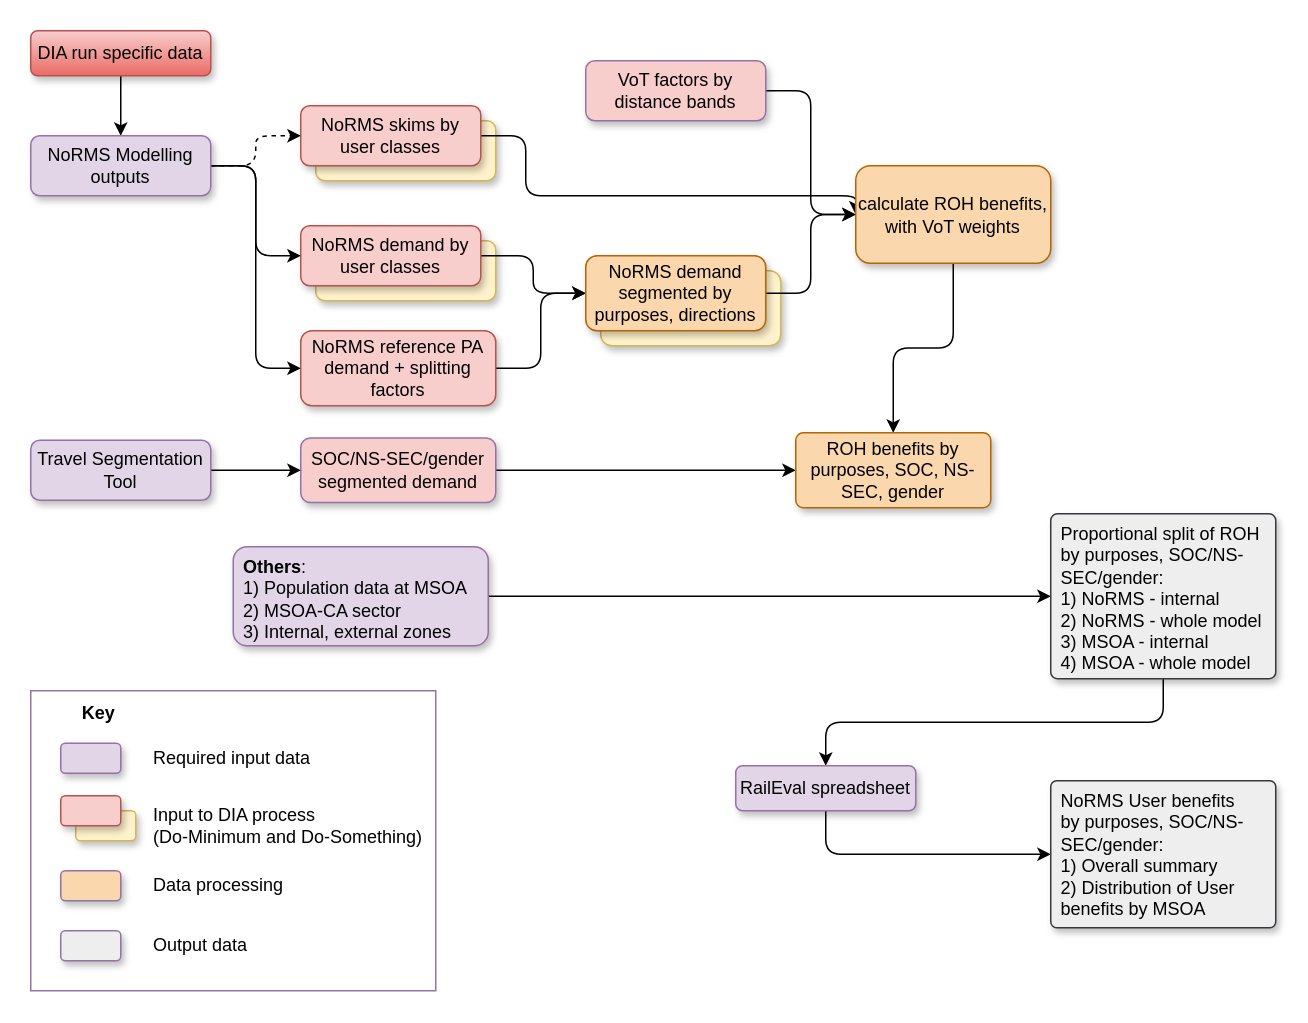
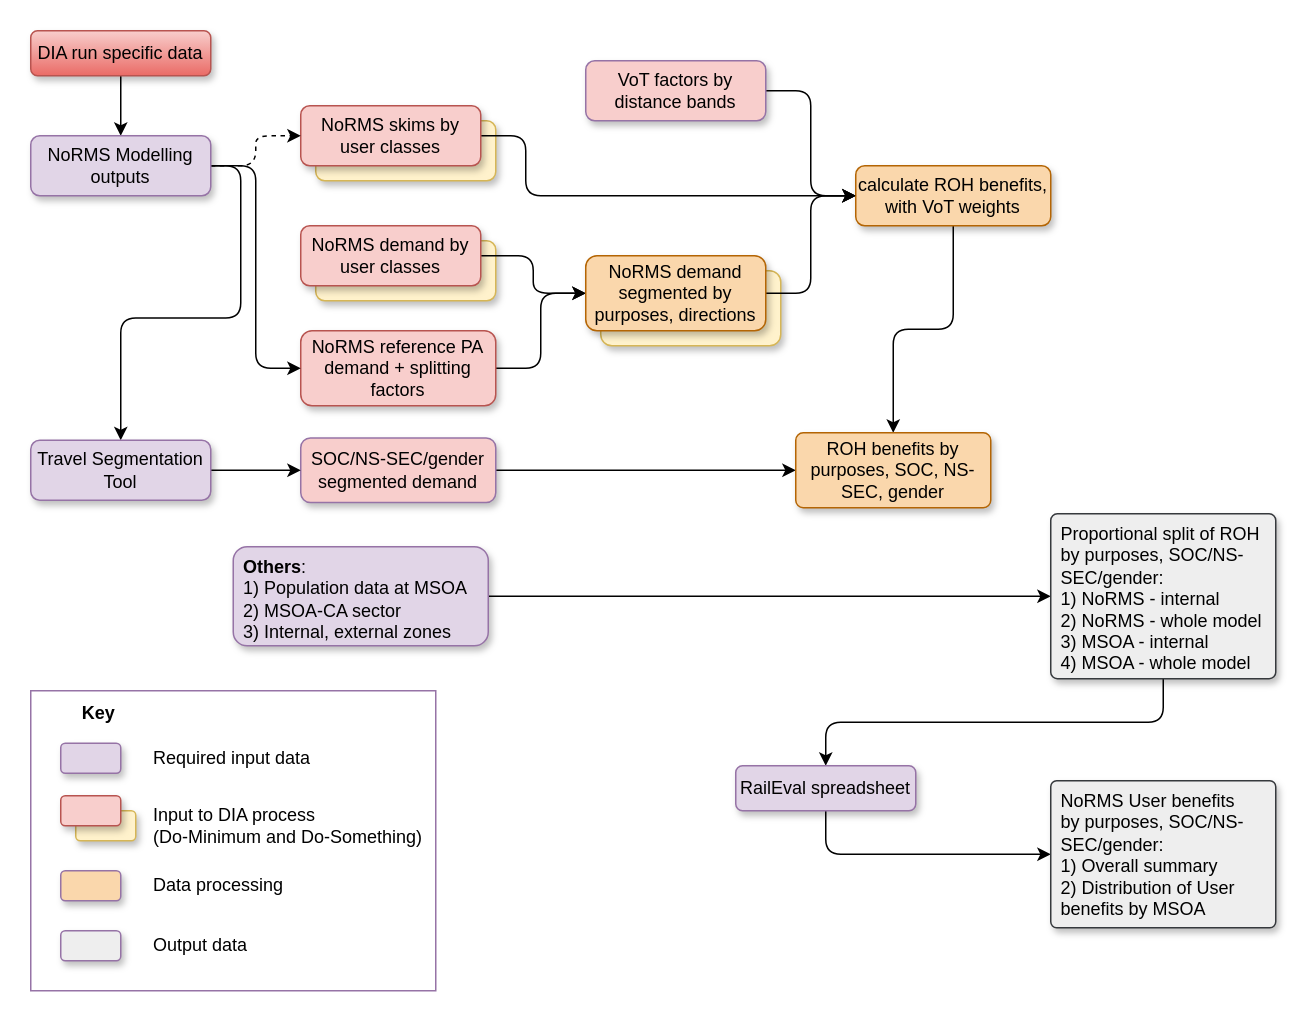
(953, 215) -> (953, 196)
(274, 256) -> (200, 318)
